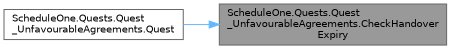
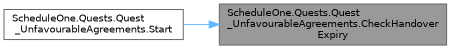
(94, 25) -> (94, 25)
